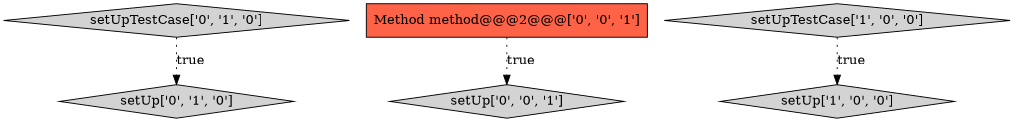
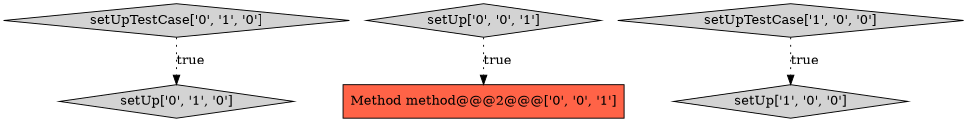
(507, 56) -> (484, 56)
